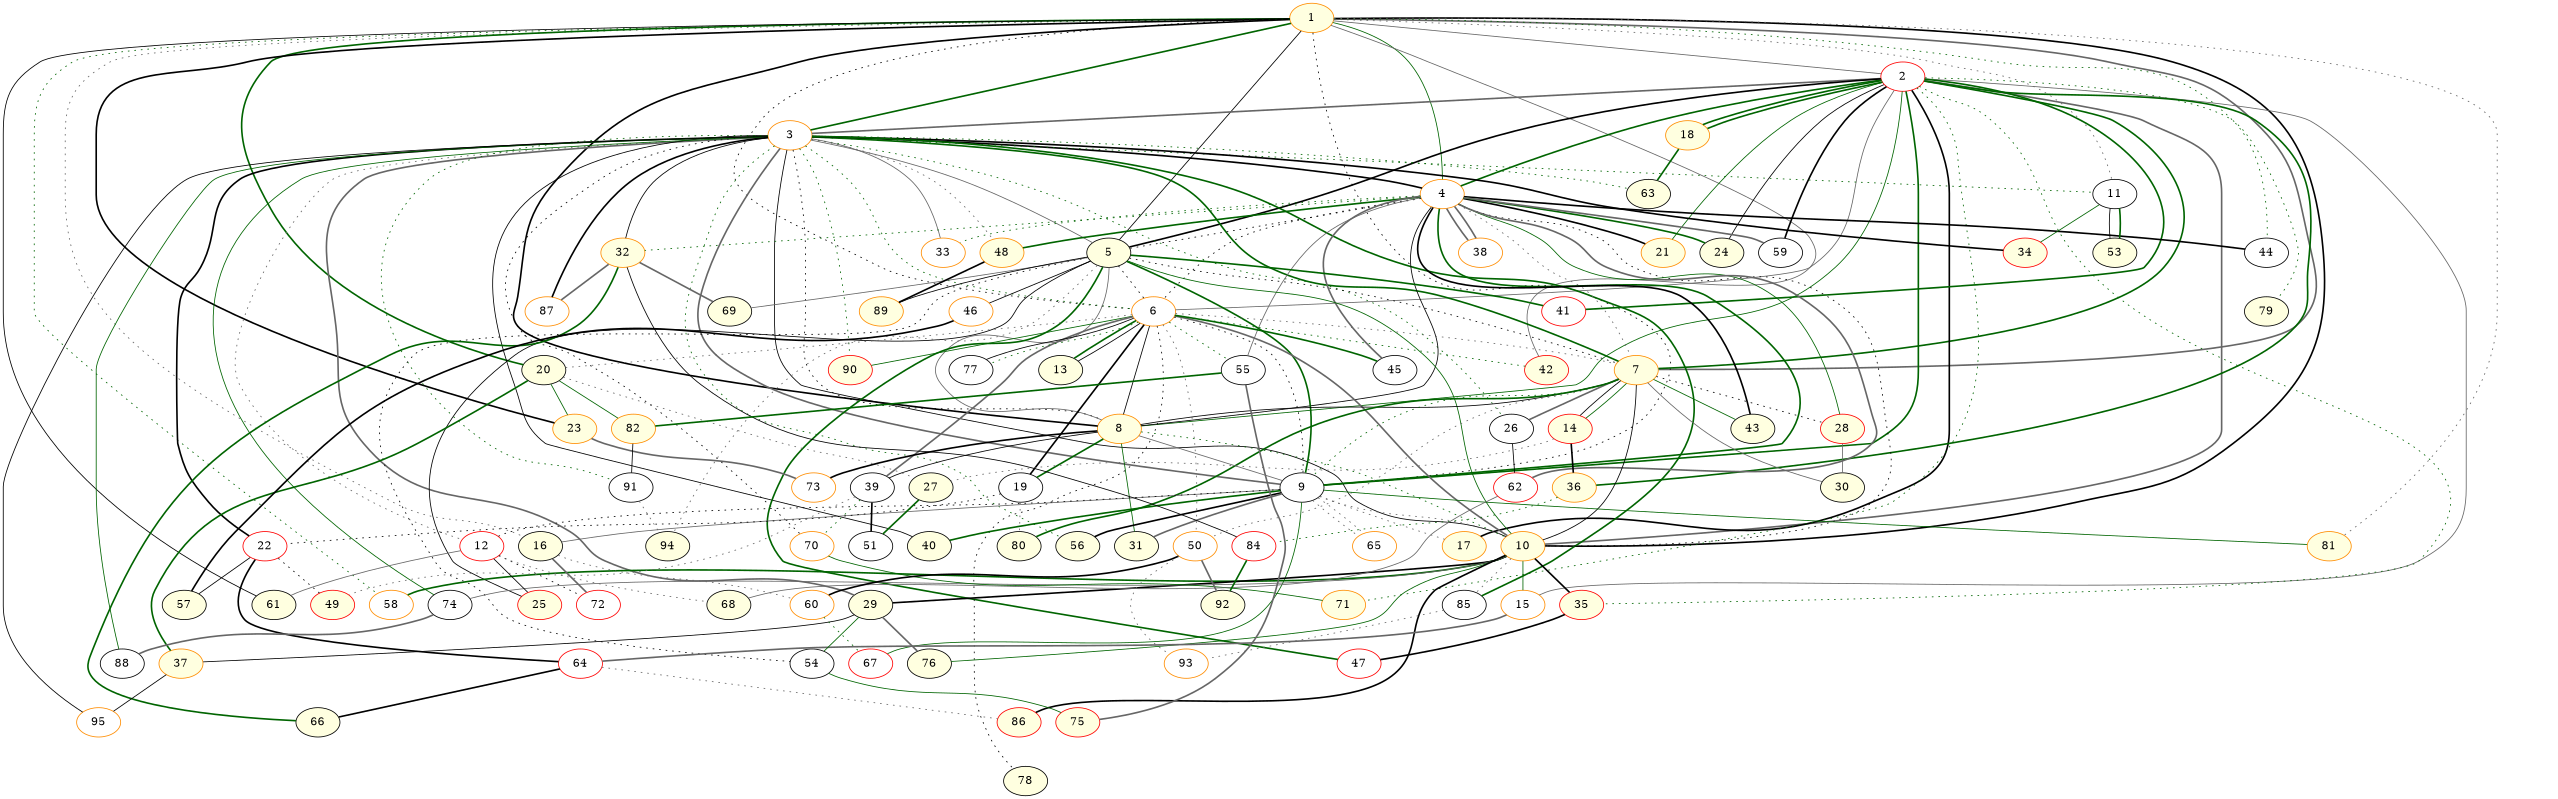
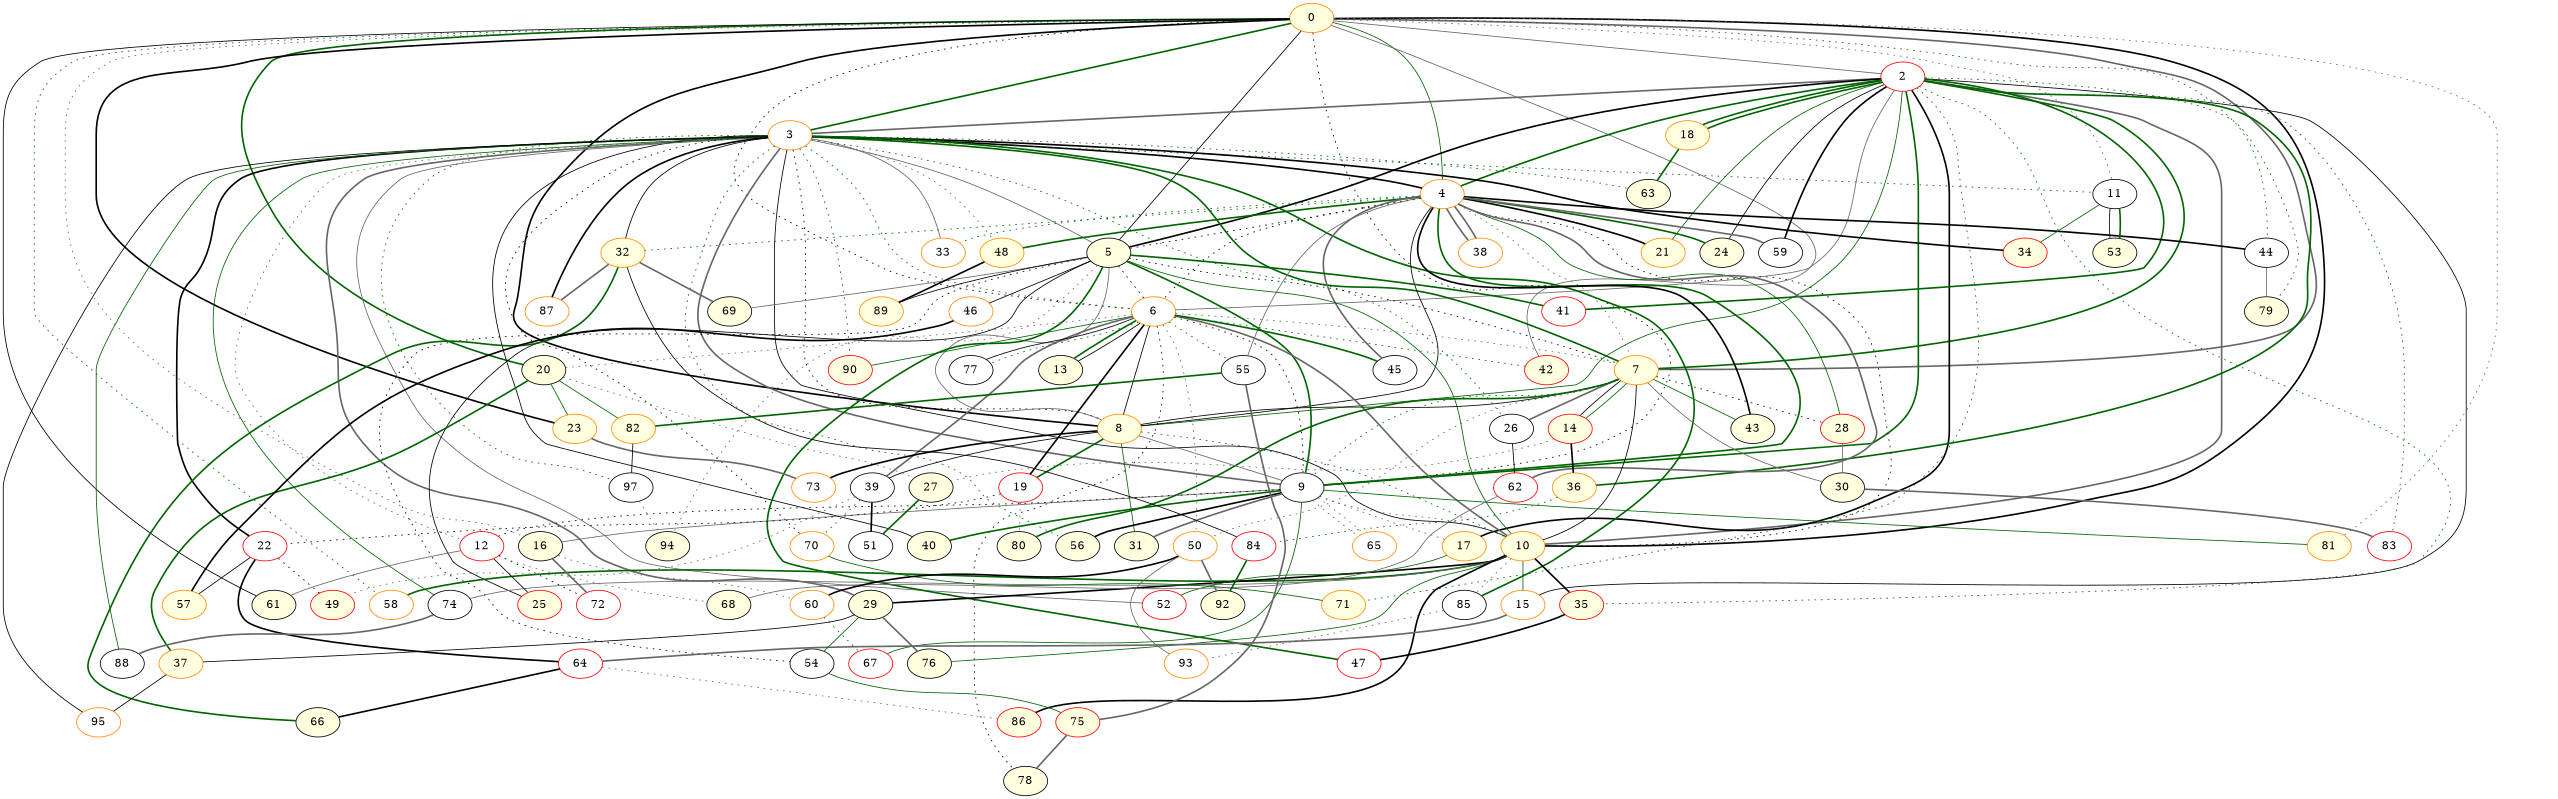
(1312, 18) -> (1312, 18)
none -> (2266, 282)
(631, 488) -> (631, 488)
(1021, 488) -> (1021, 488)
none -> (2390, 546)
(2430, 554) -> (2430, 554)
(1131, 602) -> (1133, 595)
(184, 605) -> (184, 605)
none -> (1164, 605)
none -> (1052, 752)
